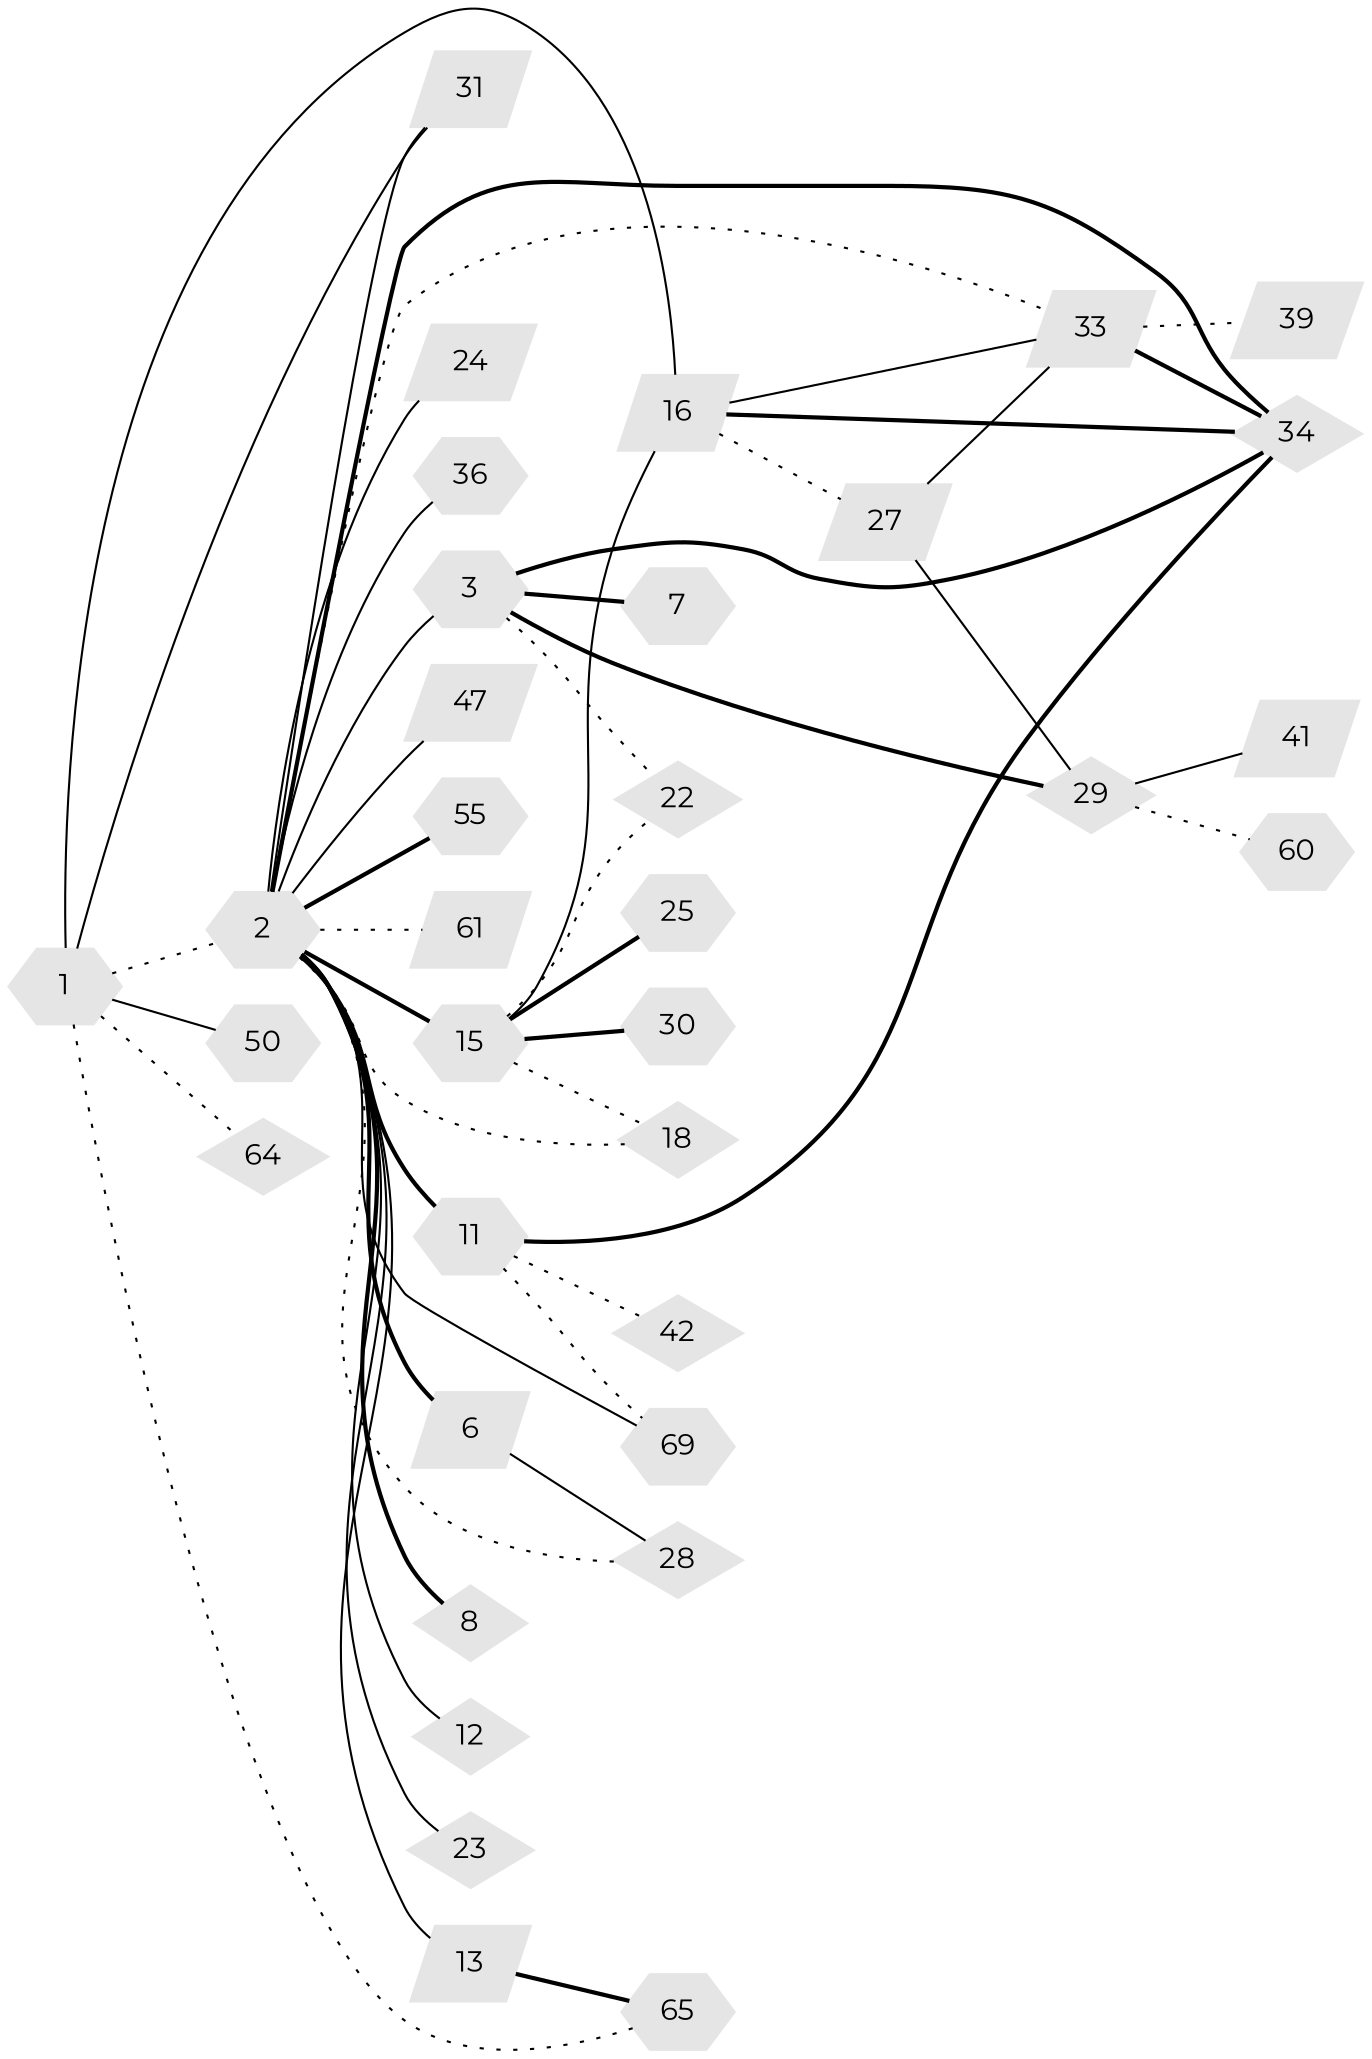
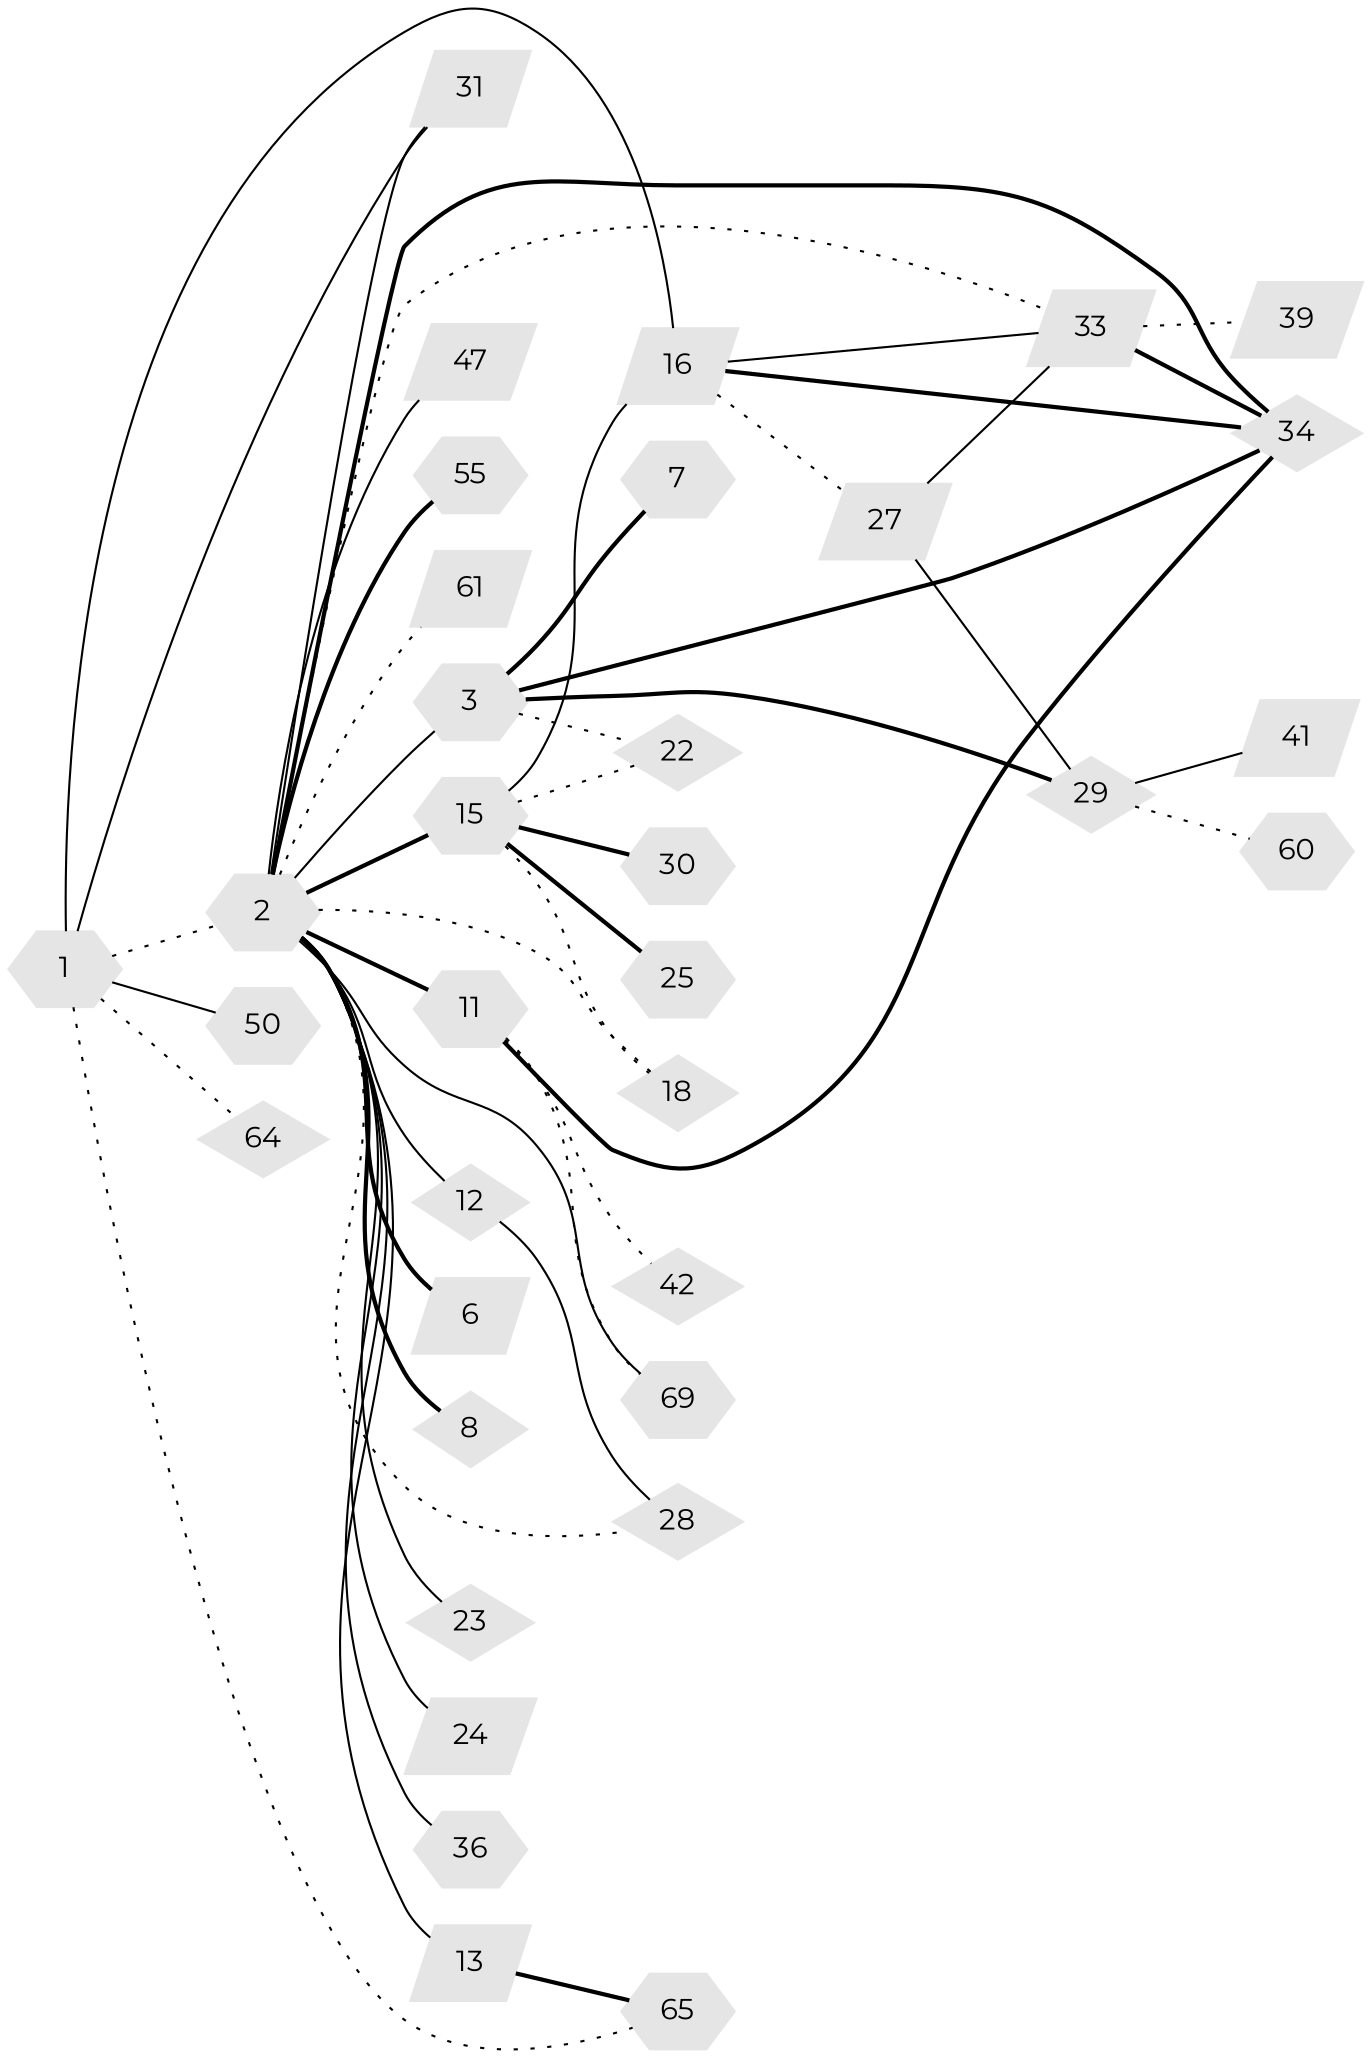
(578, 1497) -> (576, 1360)
